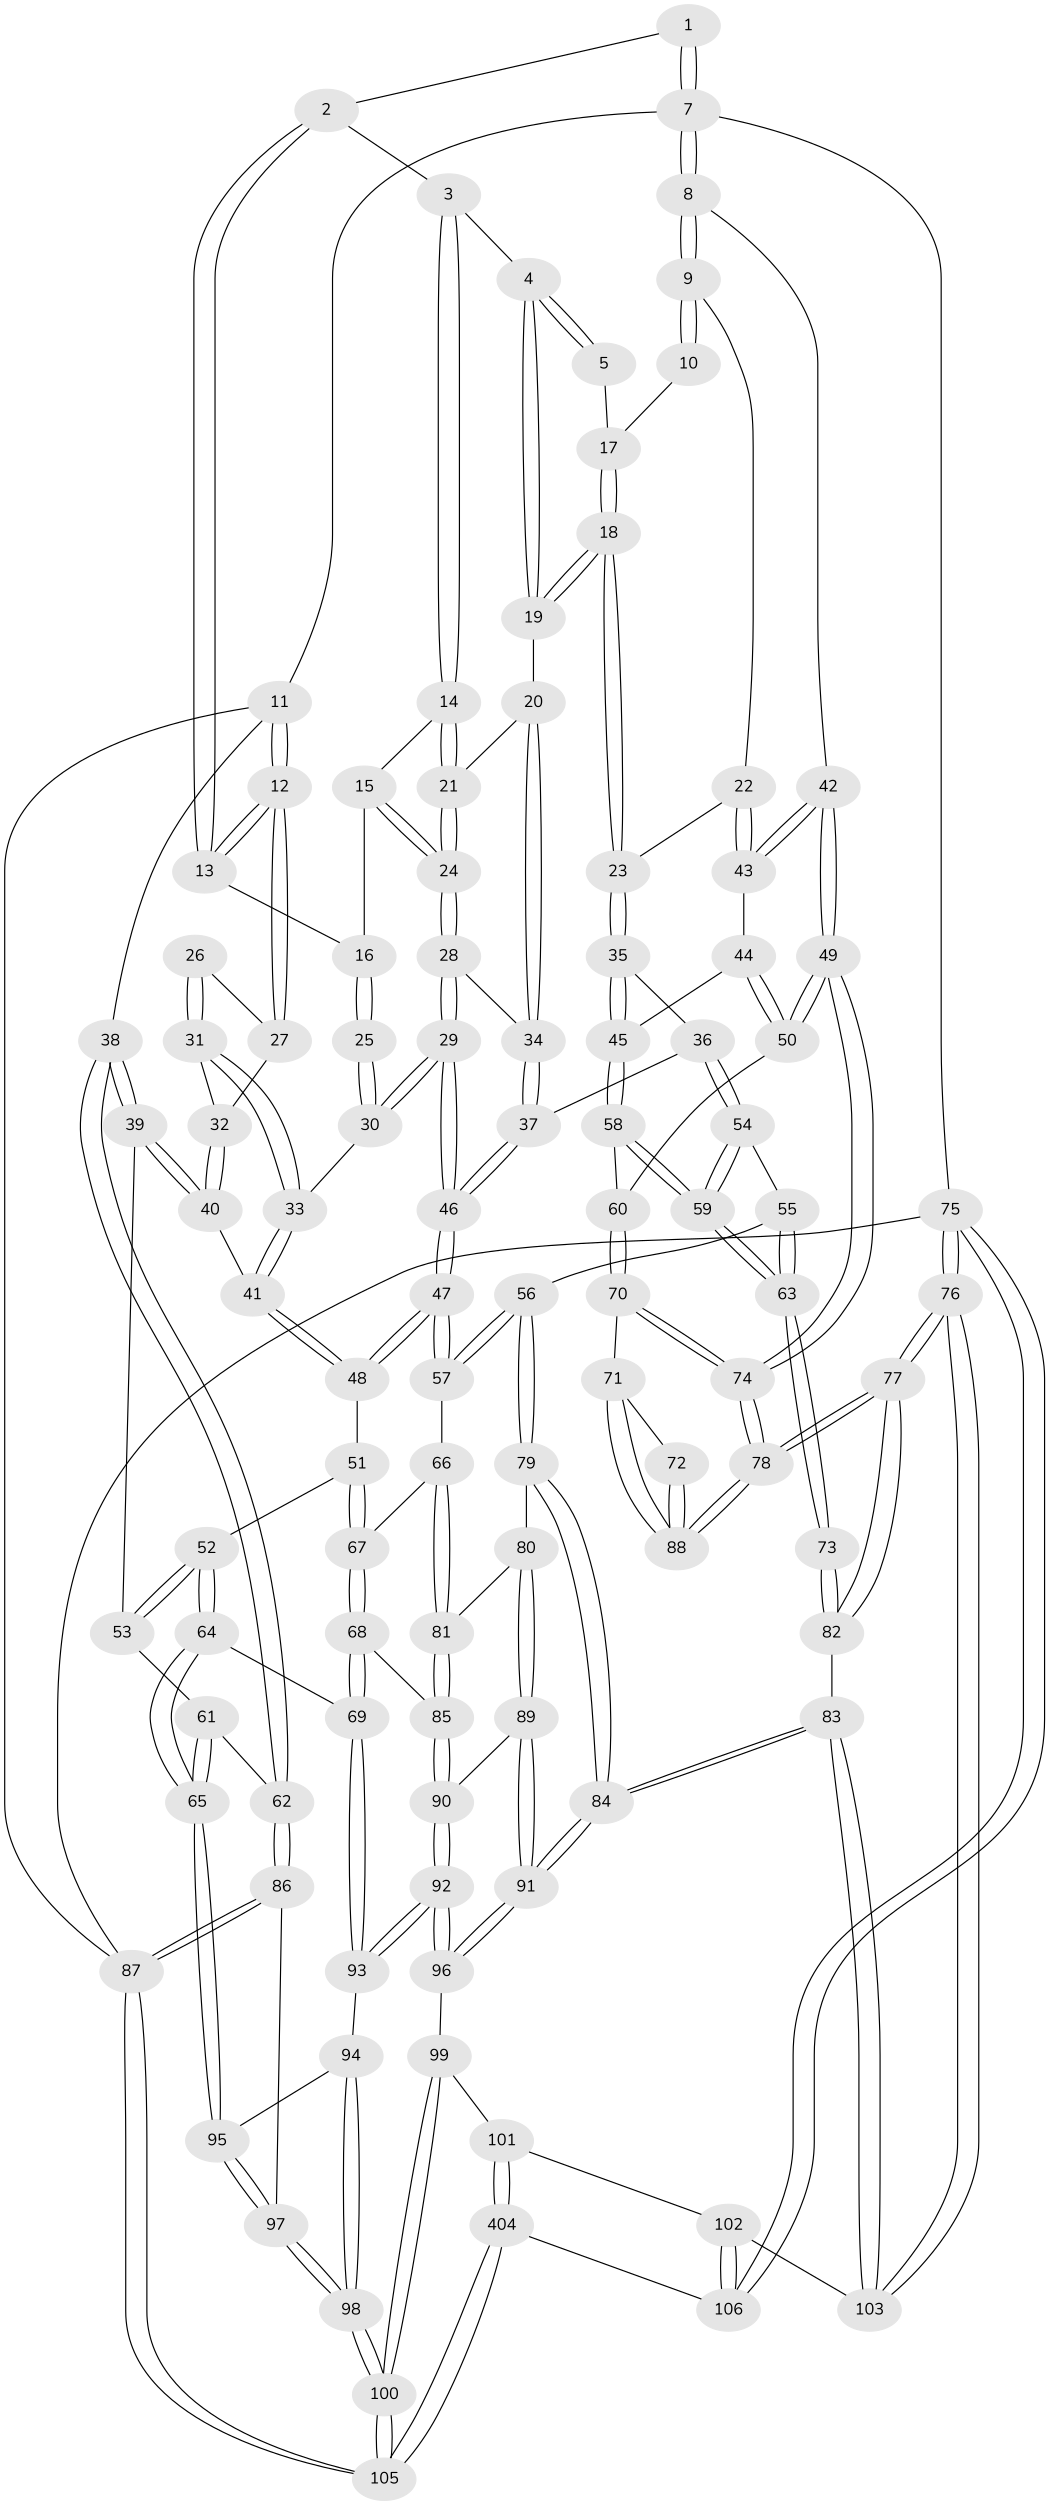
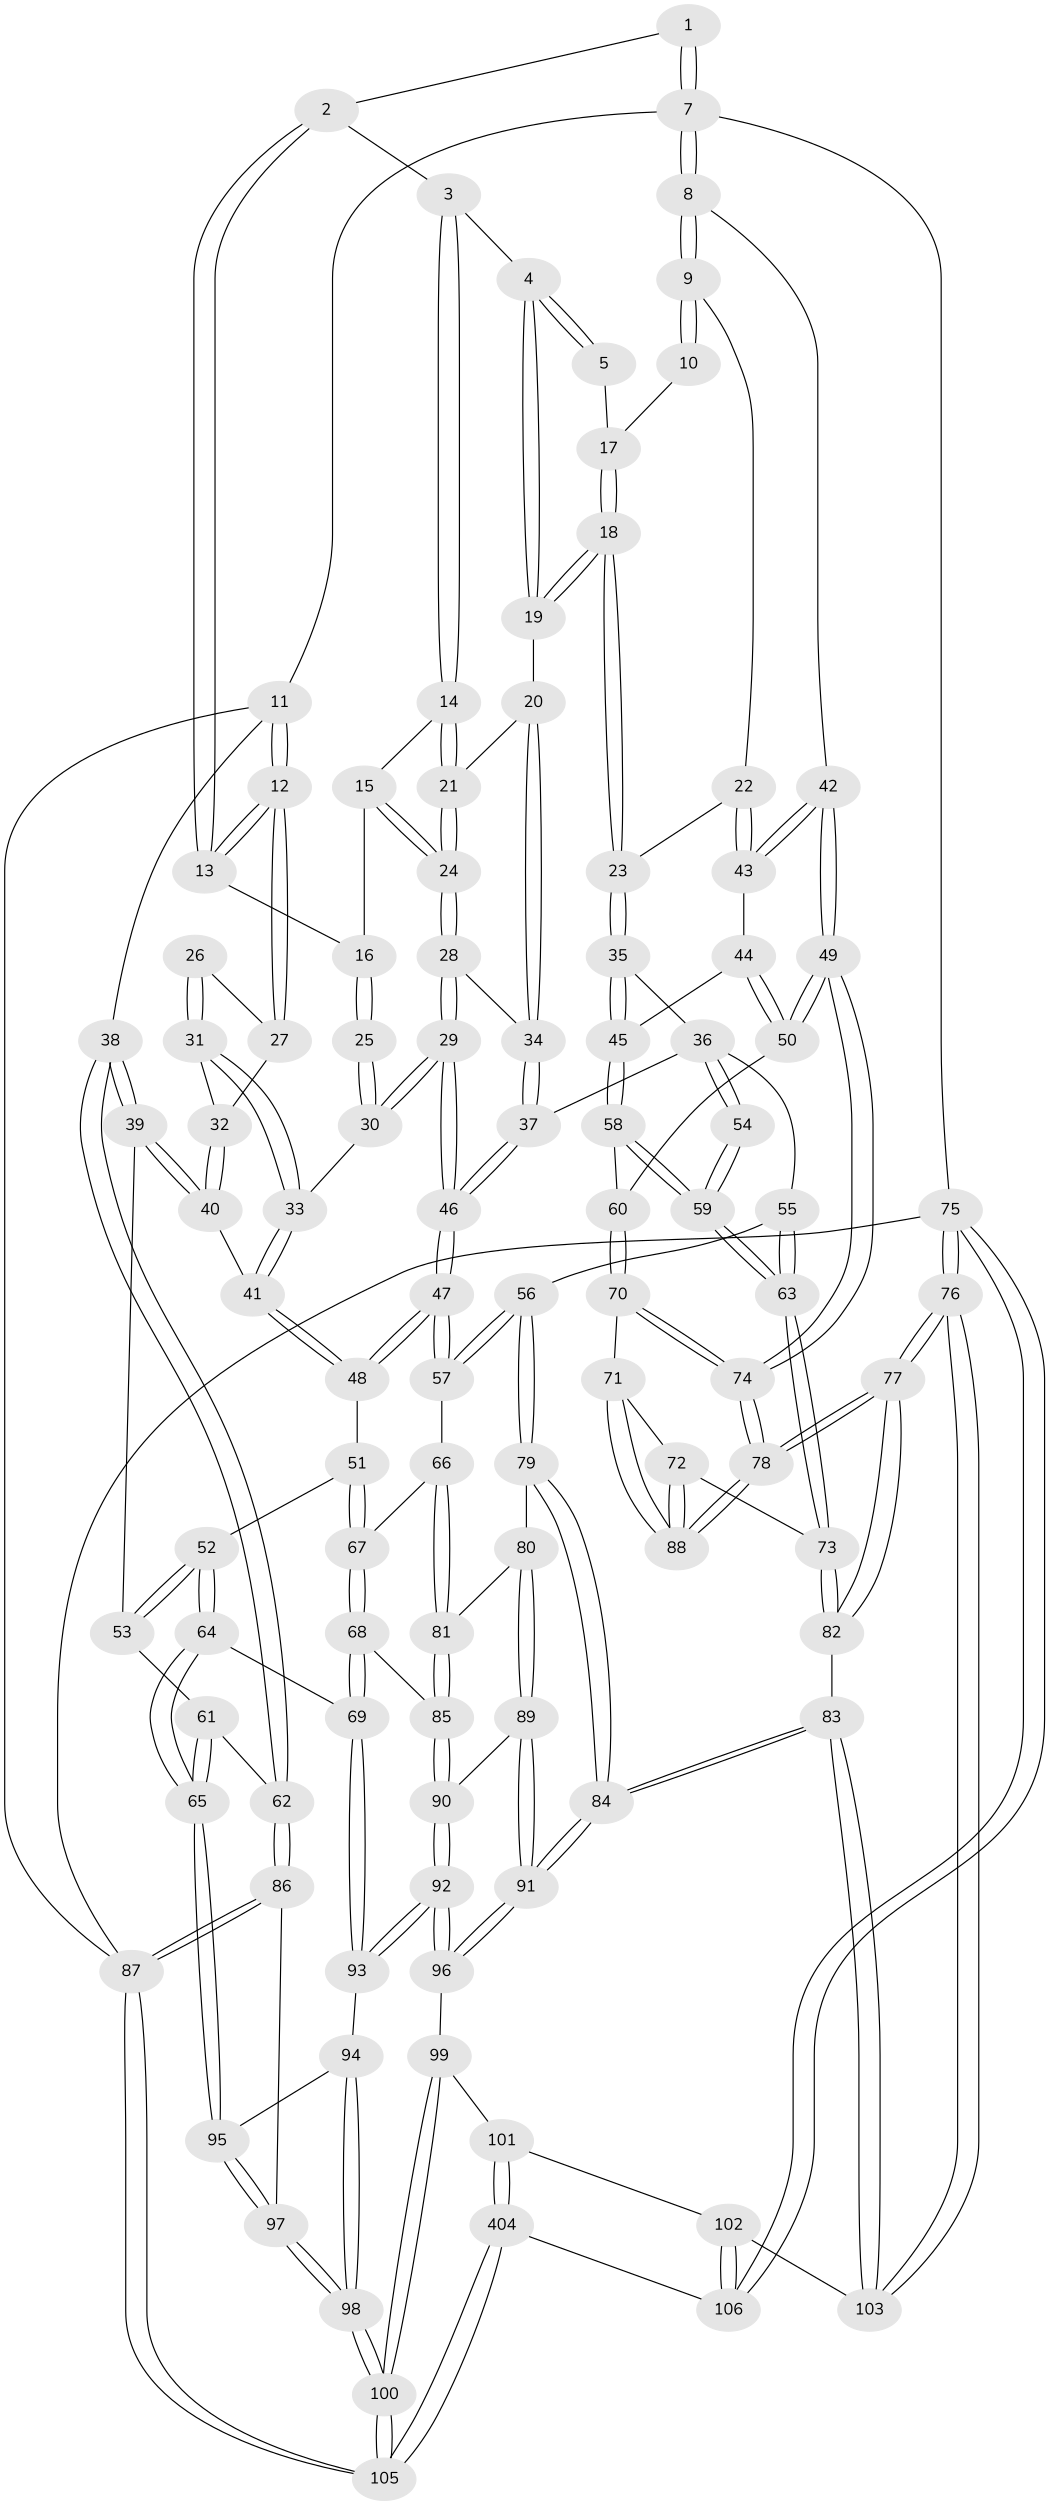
(765, 1168) -> (787, 1109)
none -> (752, 1506)
